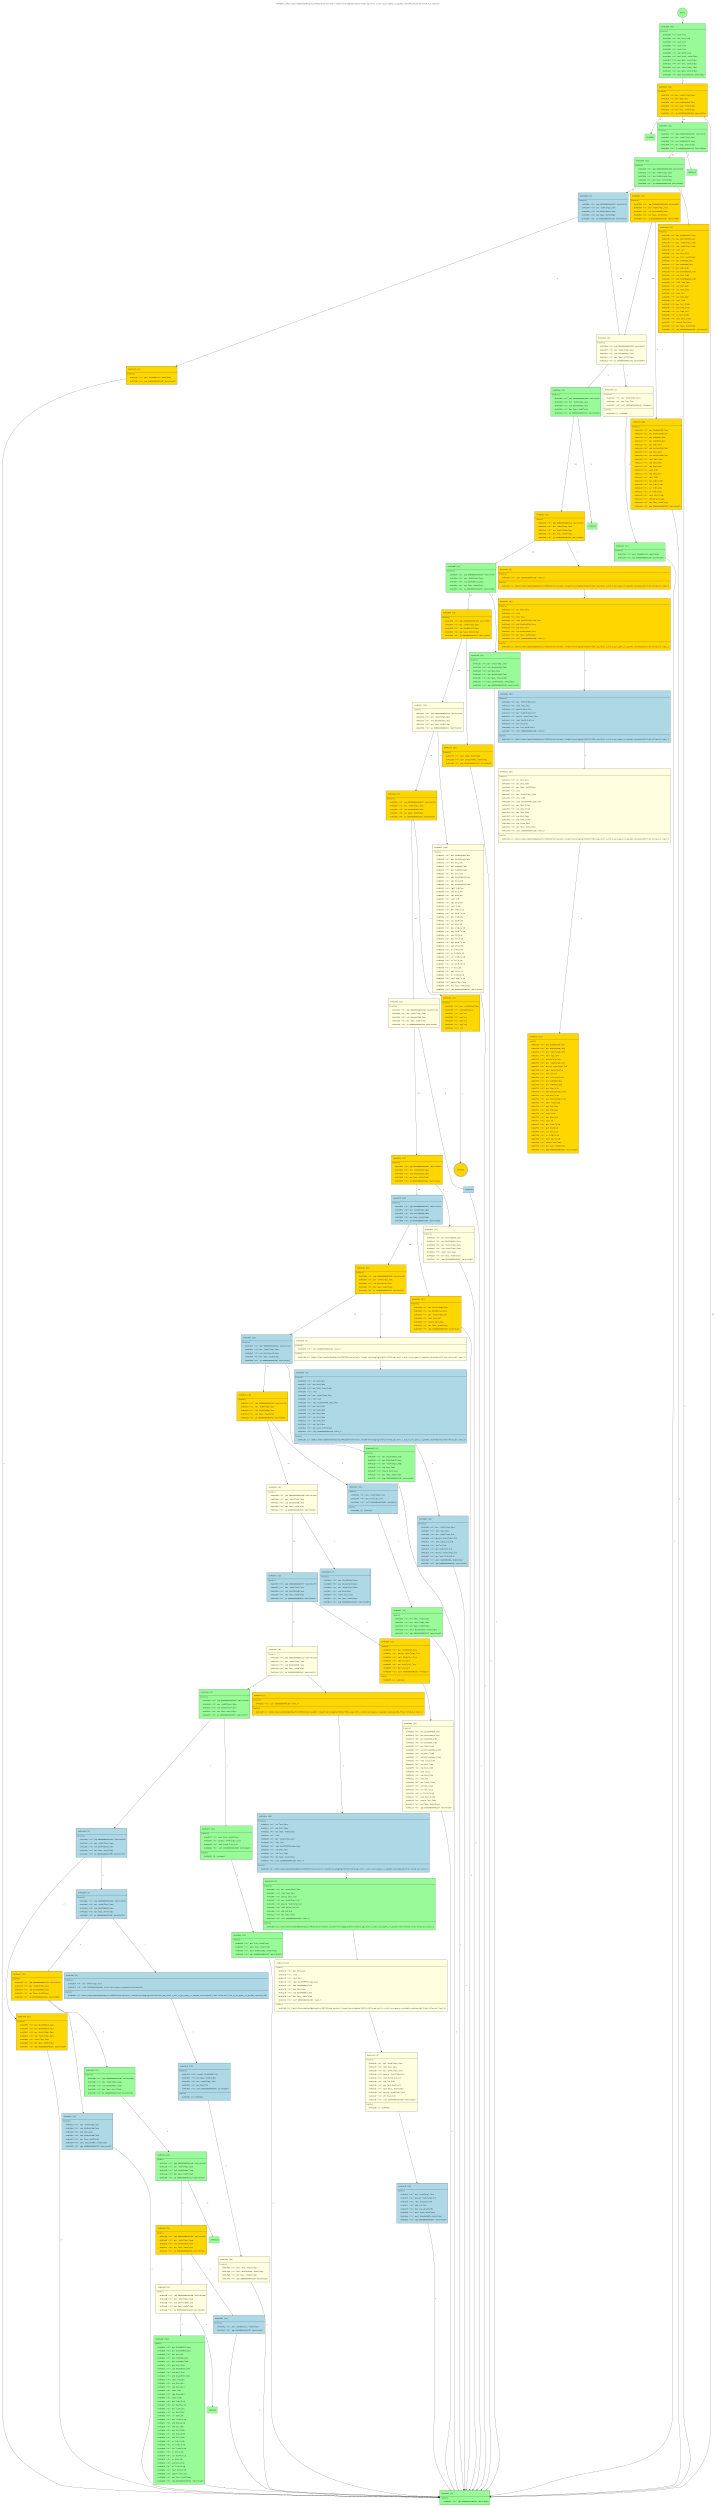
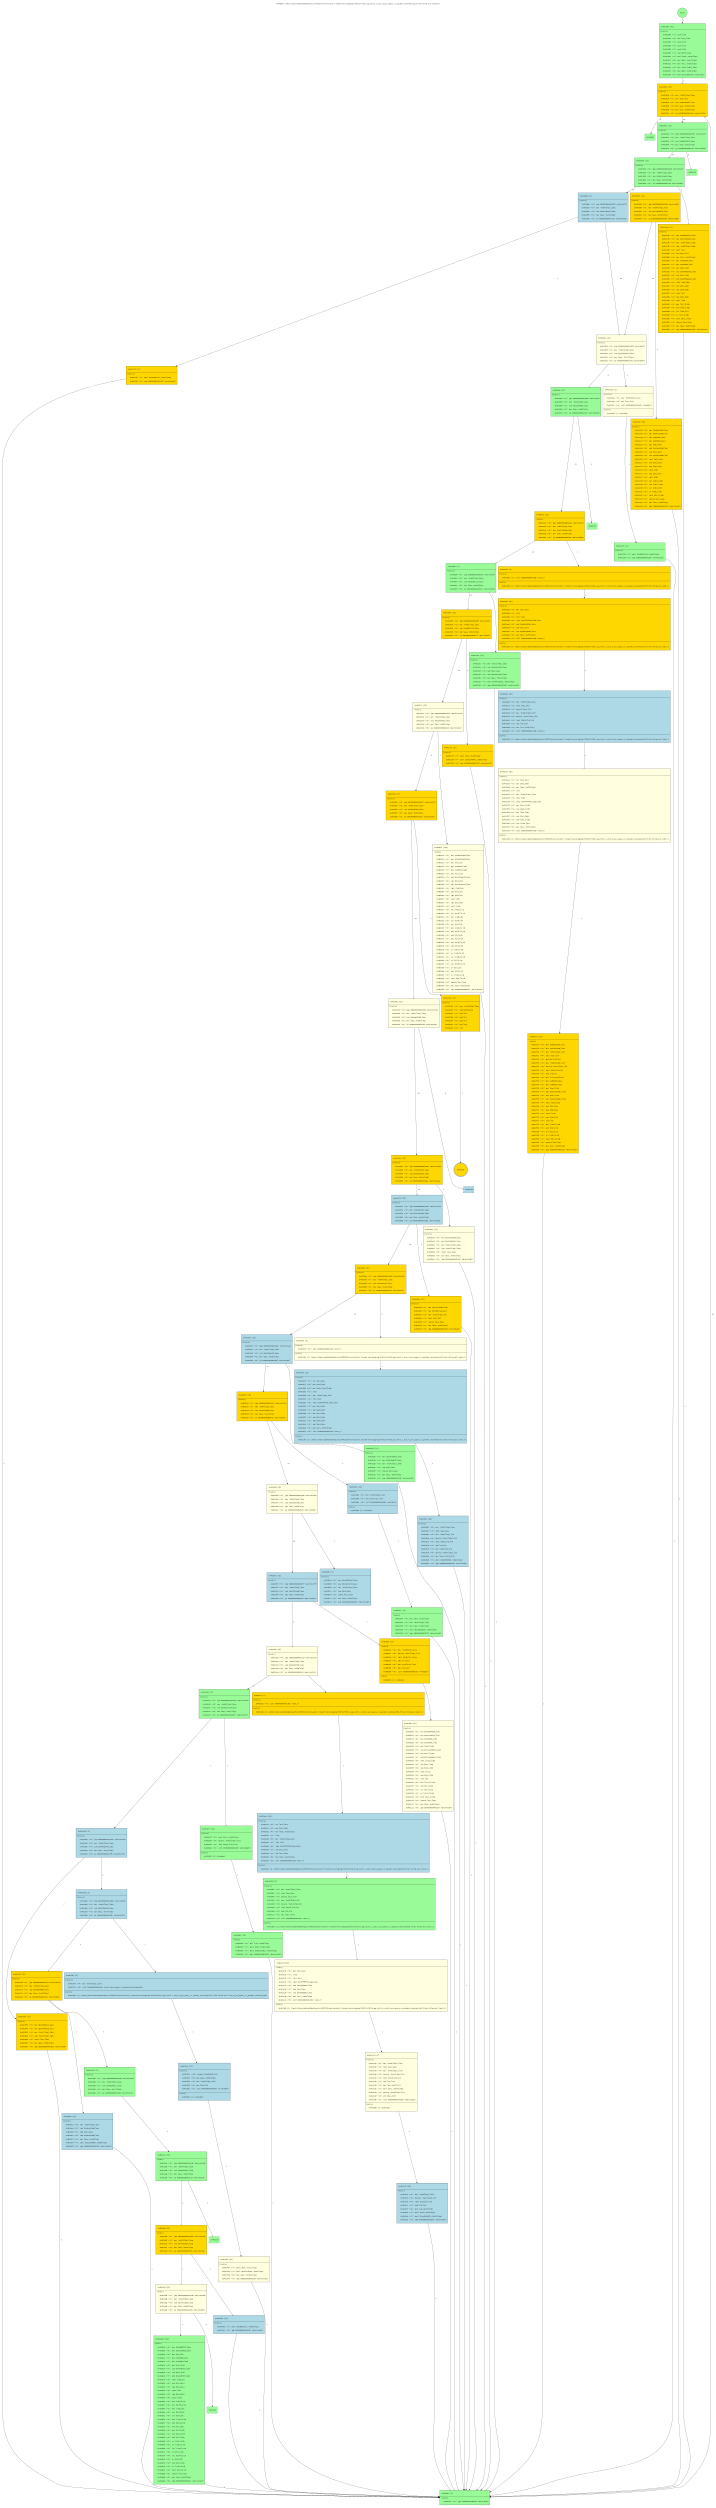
(480, 1841) -> (542, 1832)
